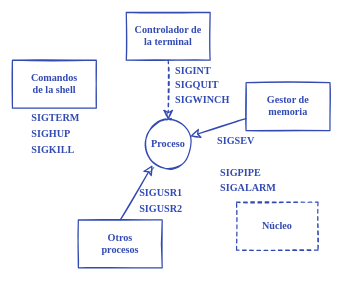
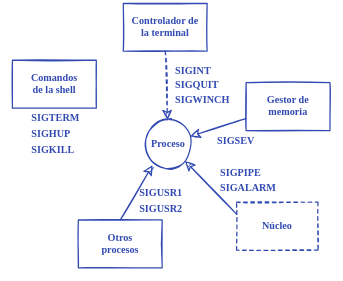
(168, 36) -> (165, 27)
none -> (212, 189)
